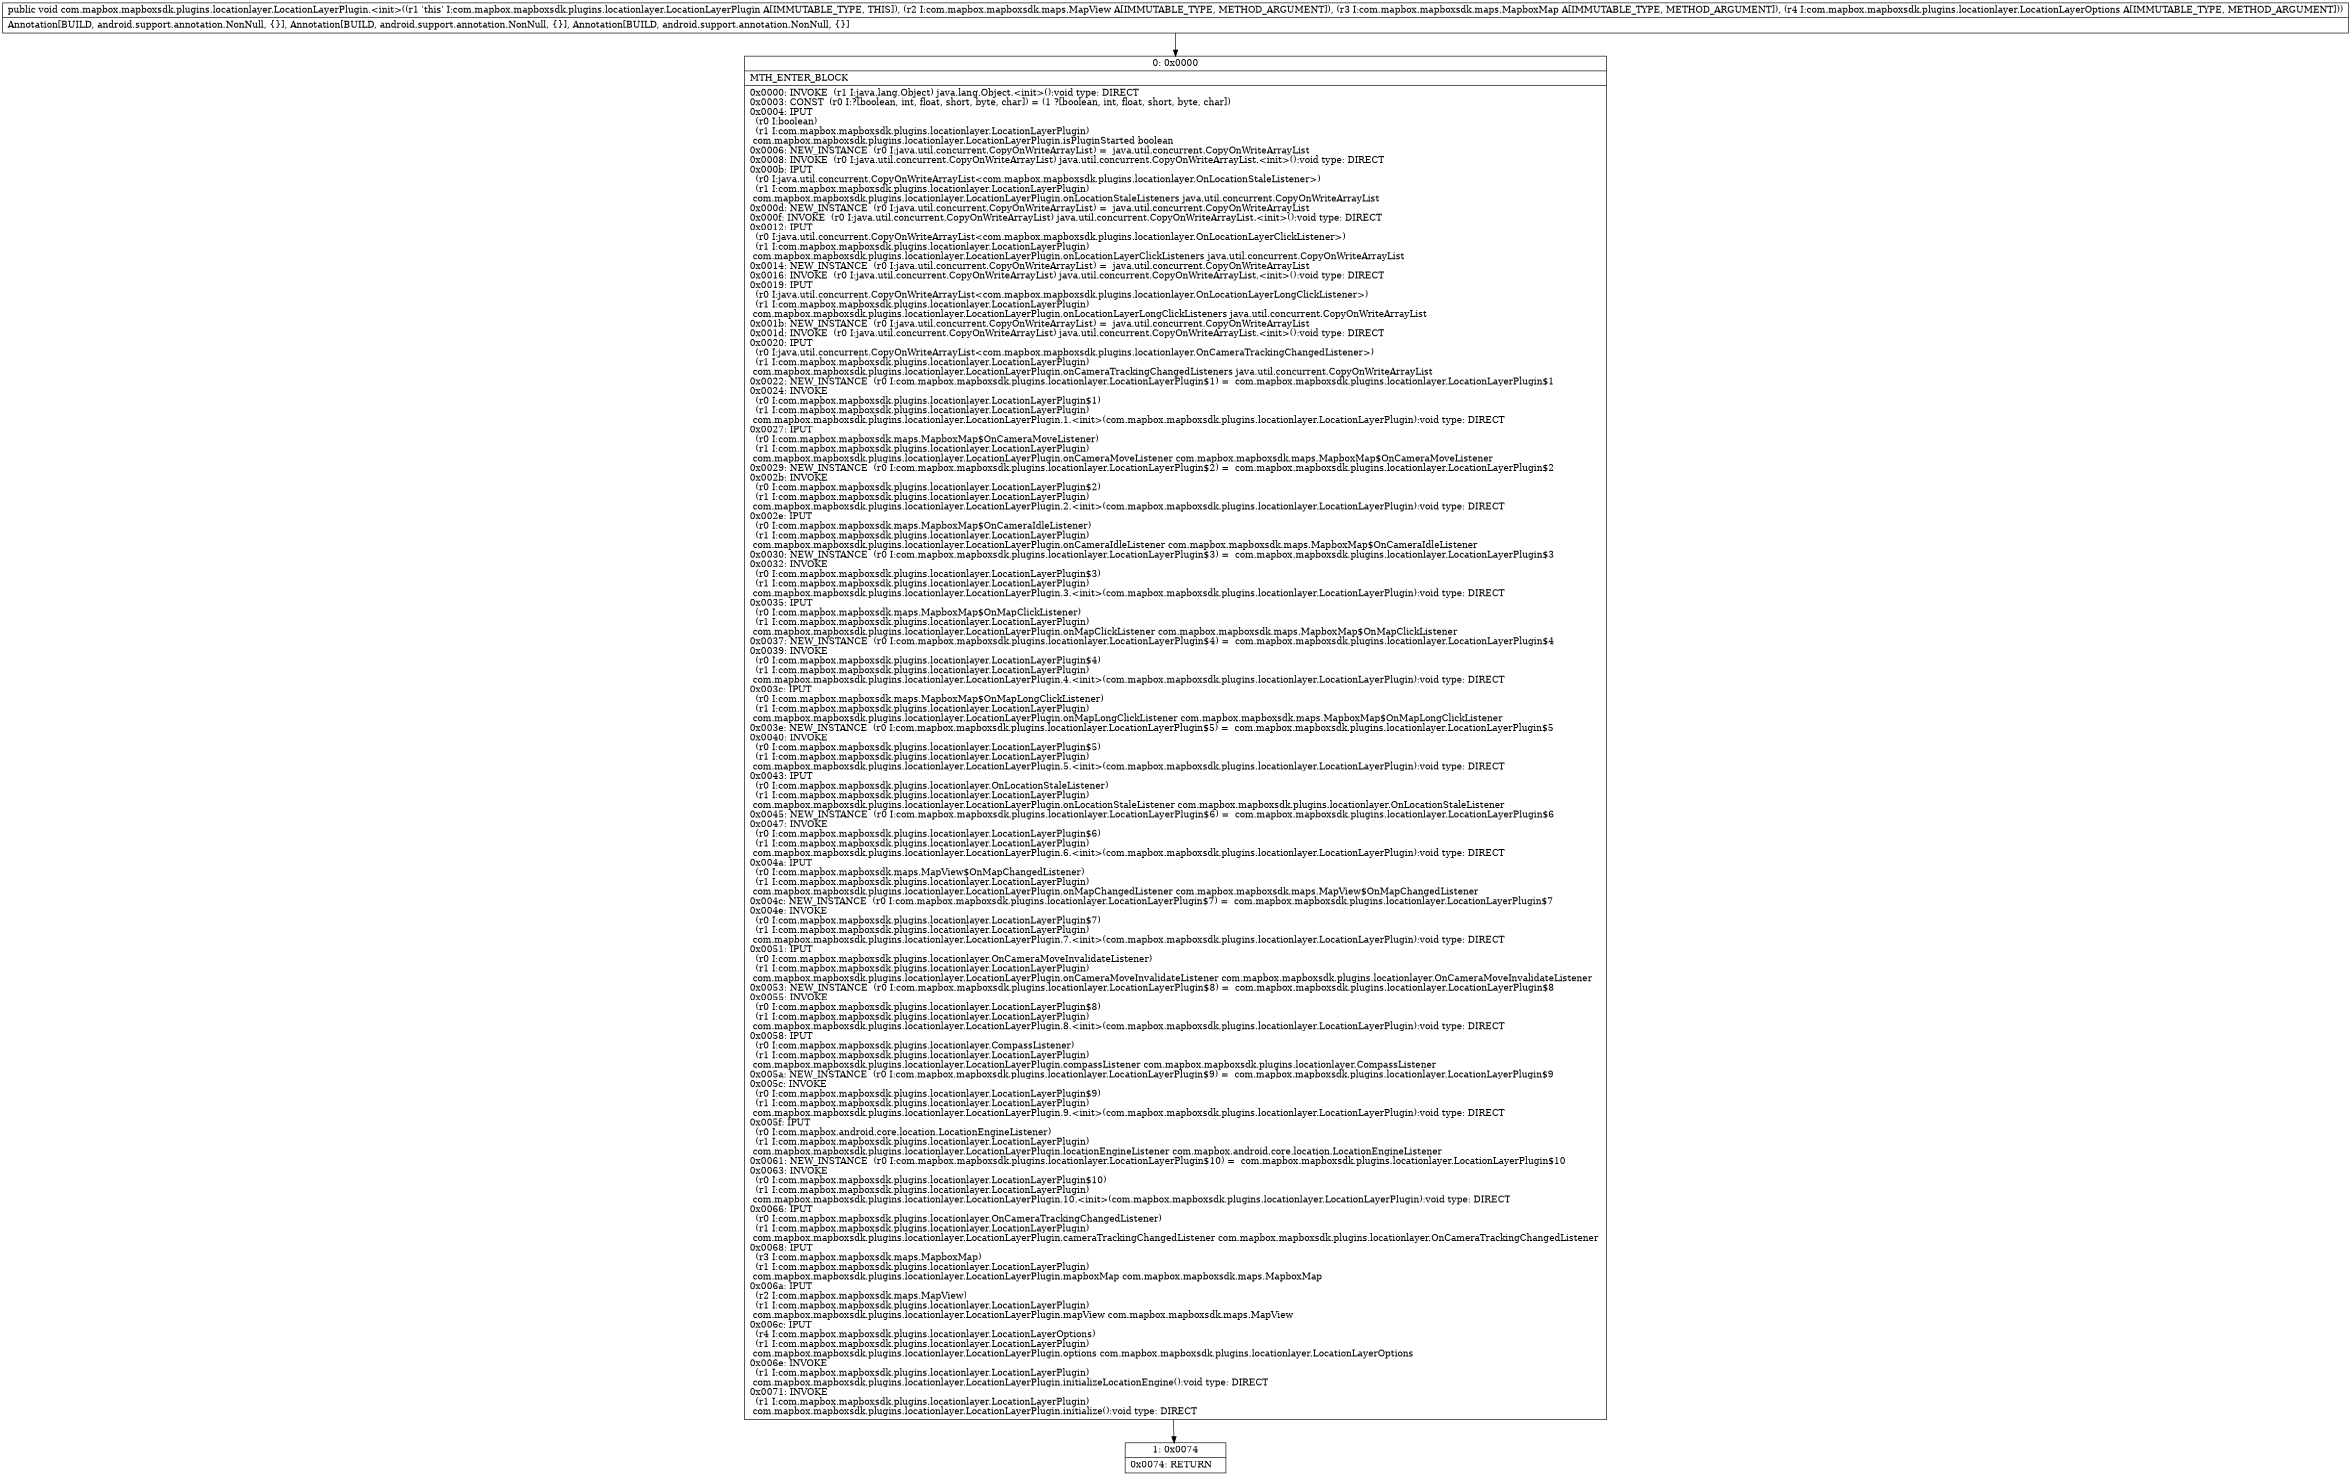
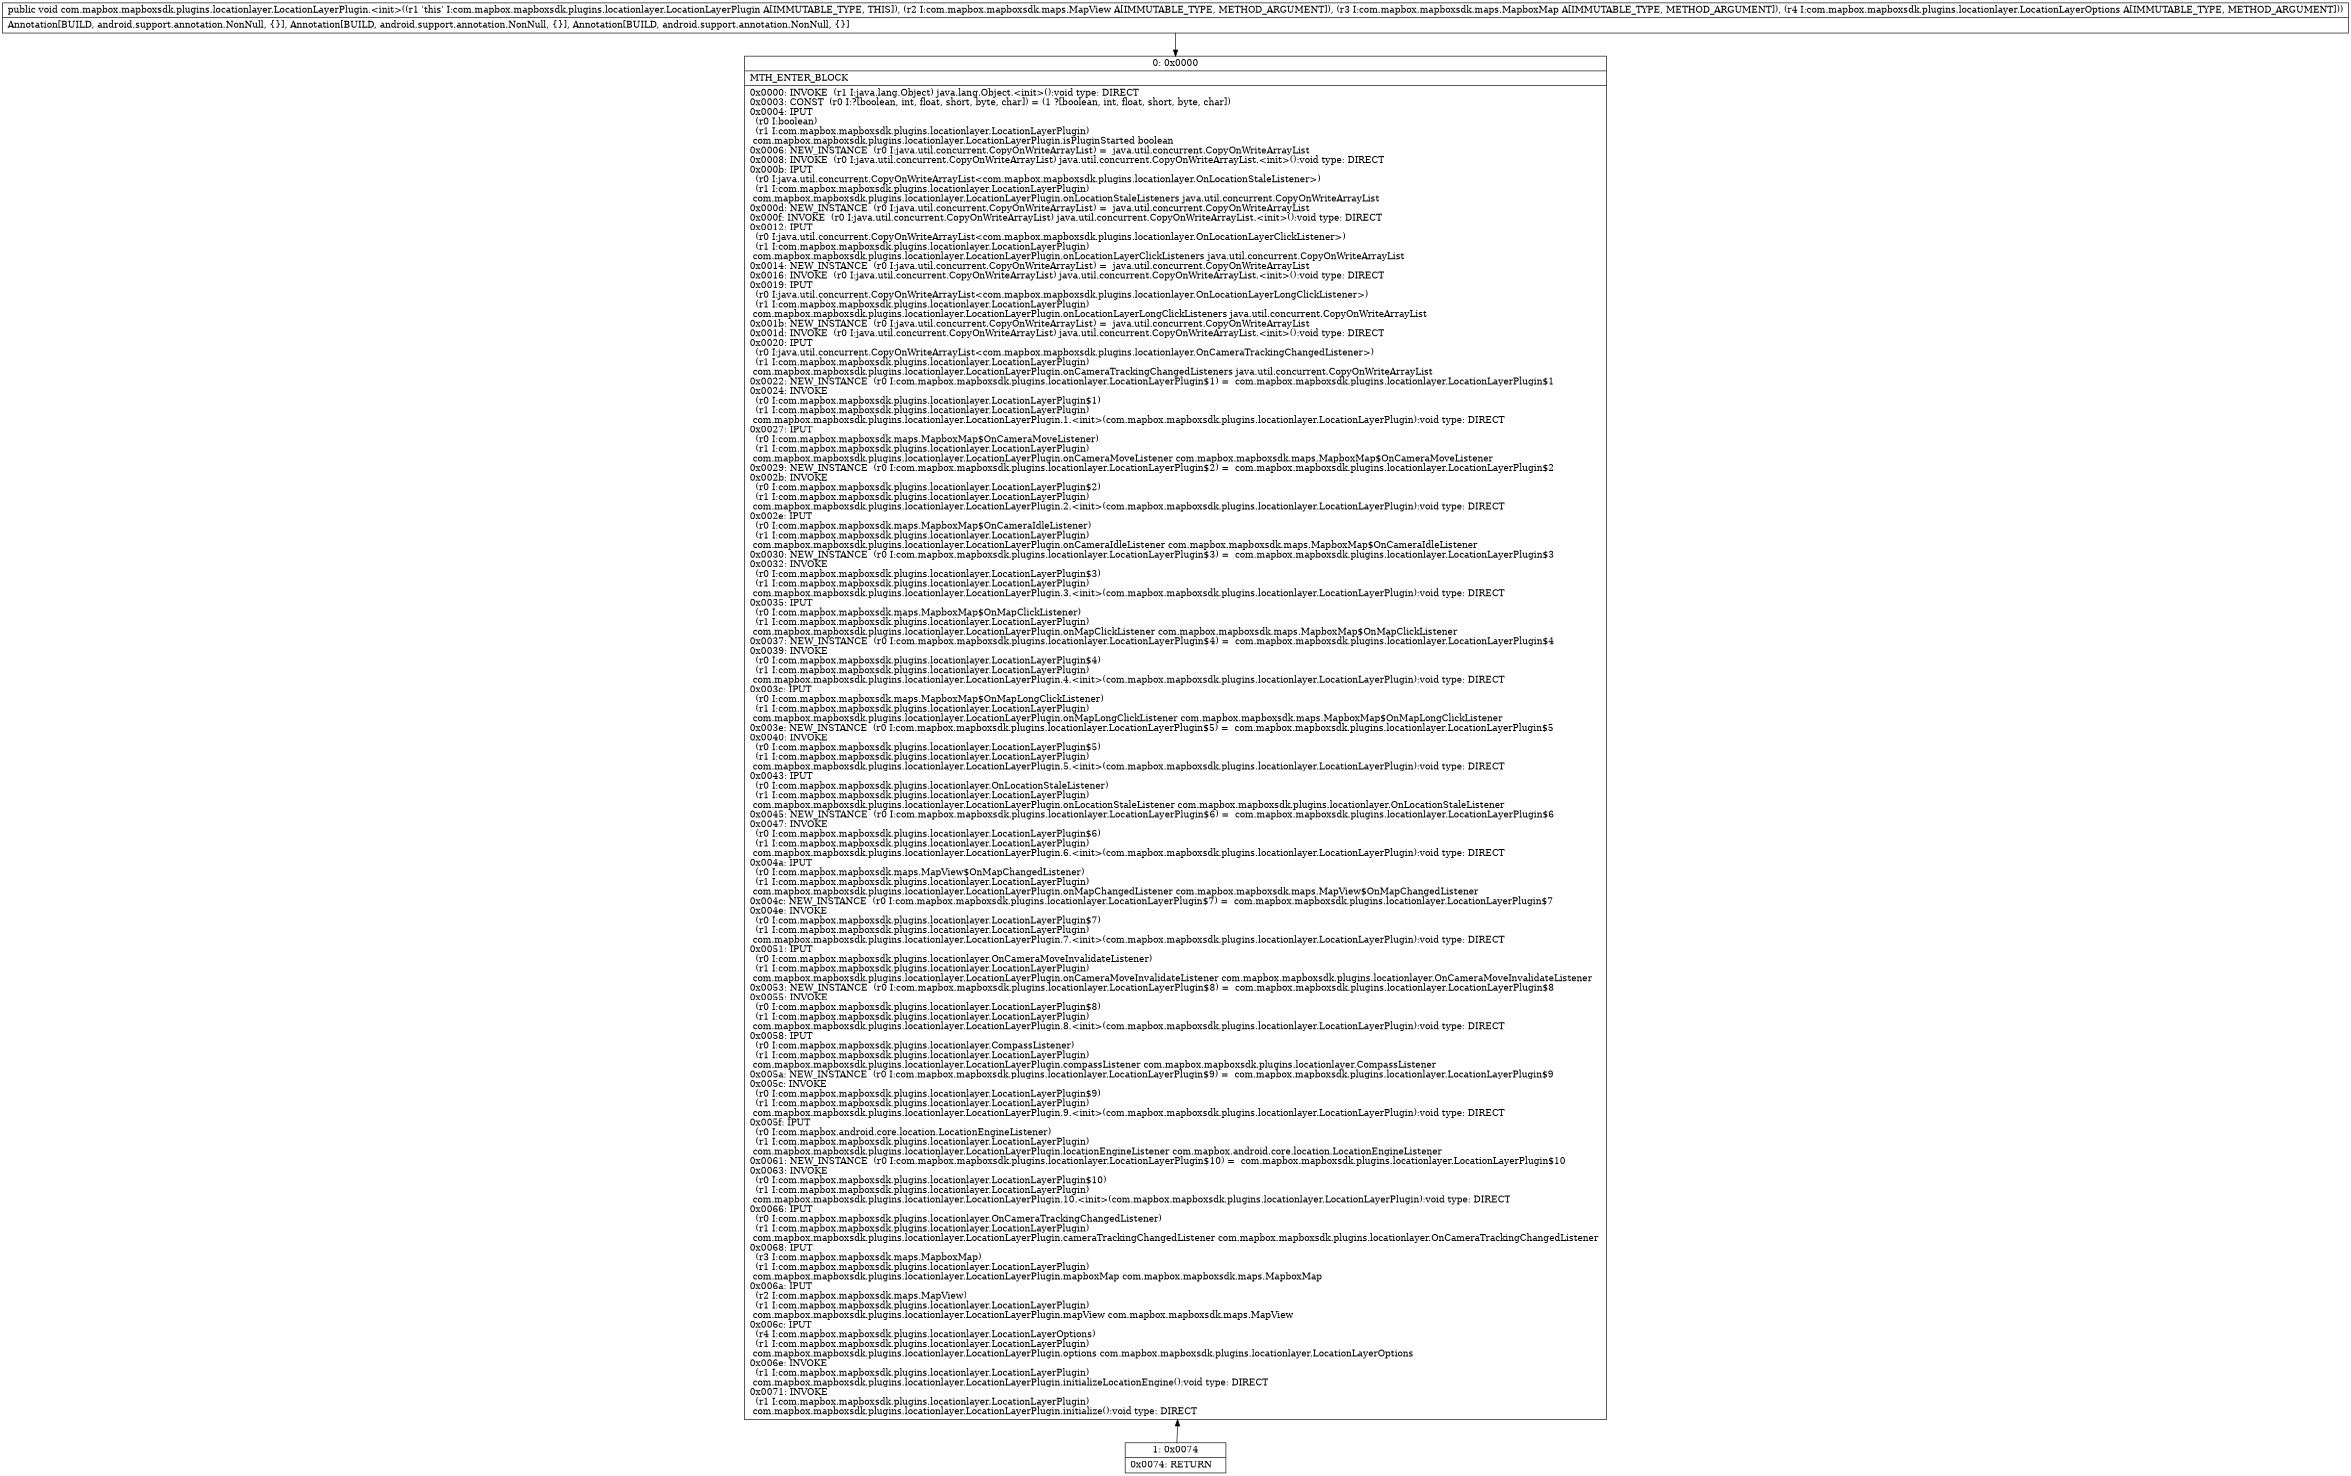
(1174, 1428) -> (1177, 1435)
